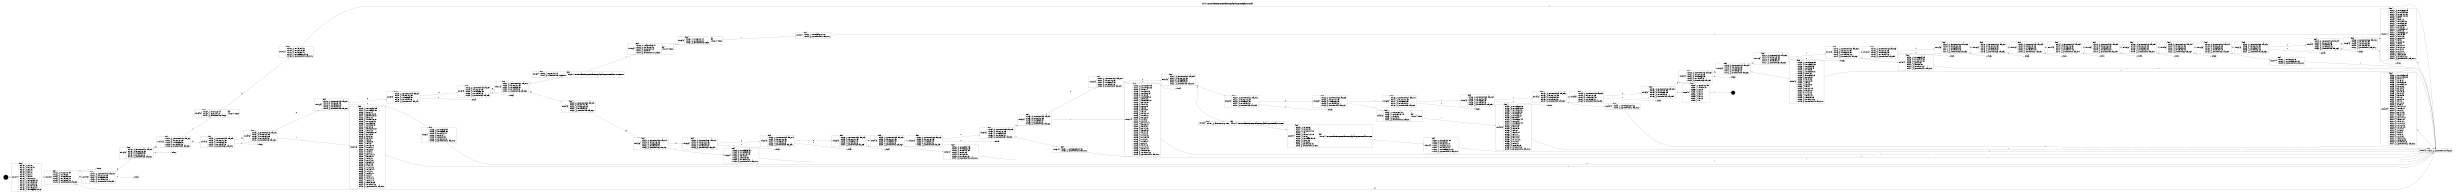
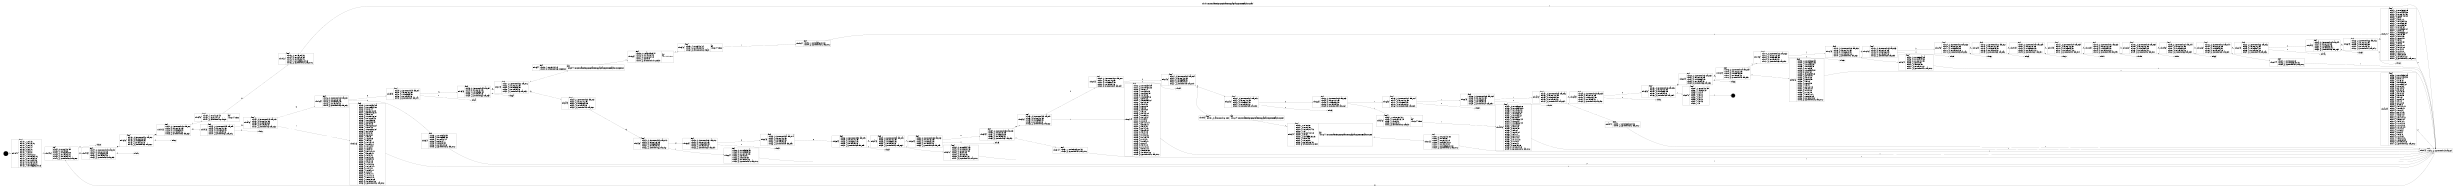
(849, 150) -> none
